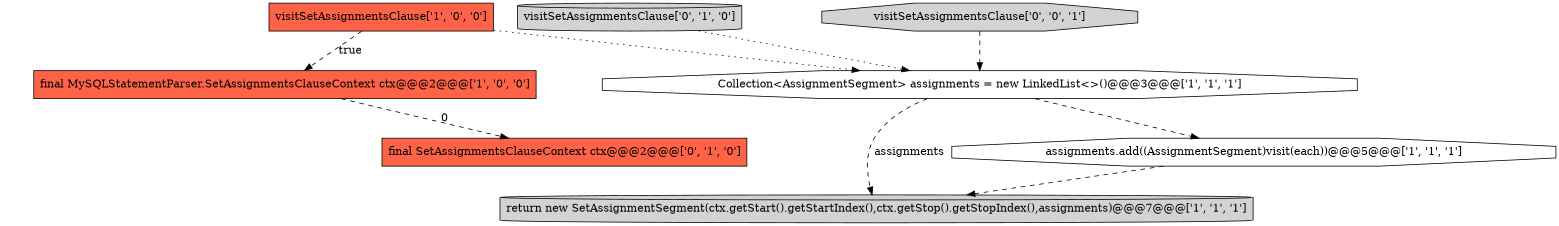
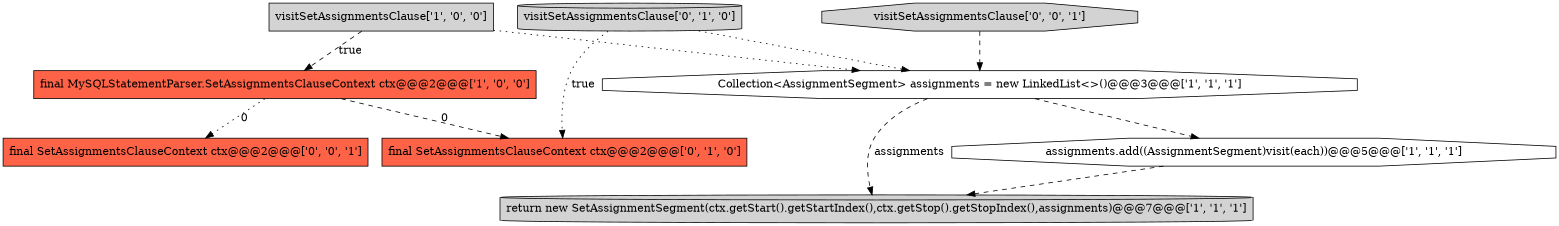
(381, 17) -> (381, 17)
none -> (570, 74)
none -> (186, 152)
